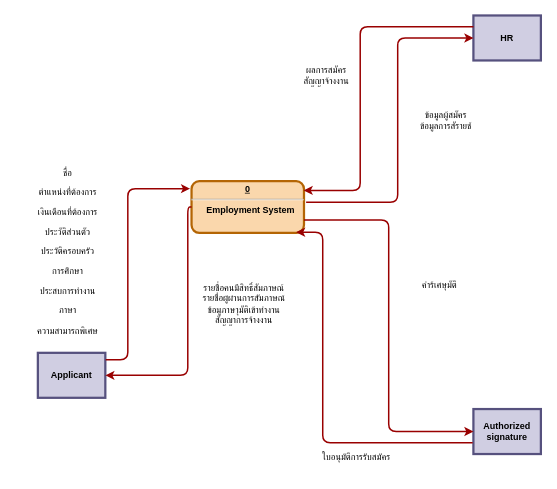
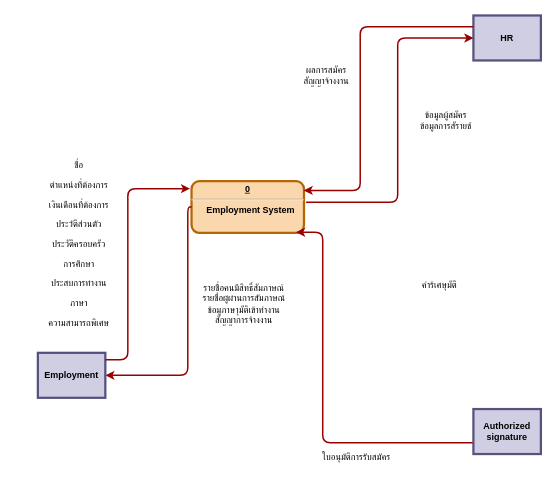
(68, 252) -> (79, 244)
(389, 323) -> none
(72, 375) -> (72, 375)
